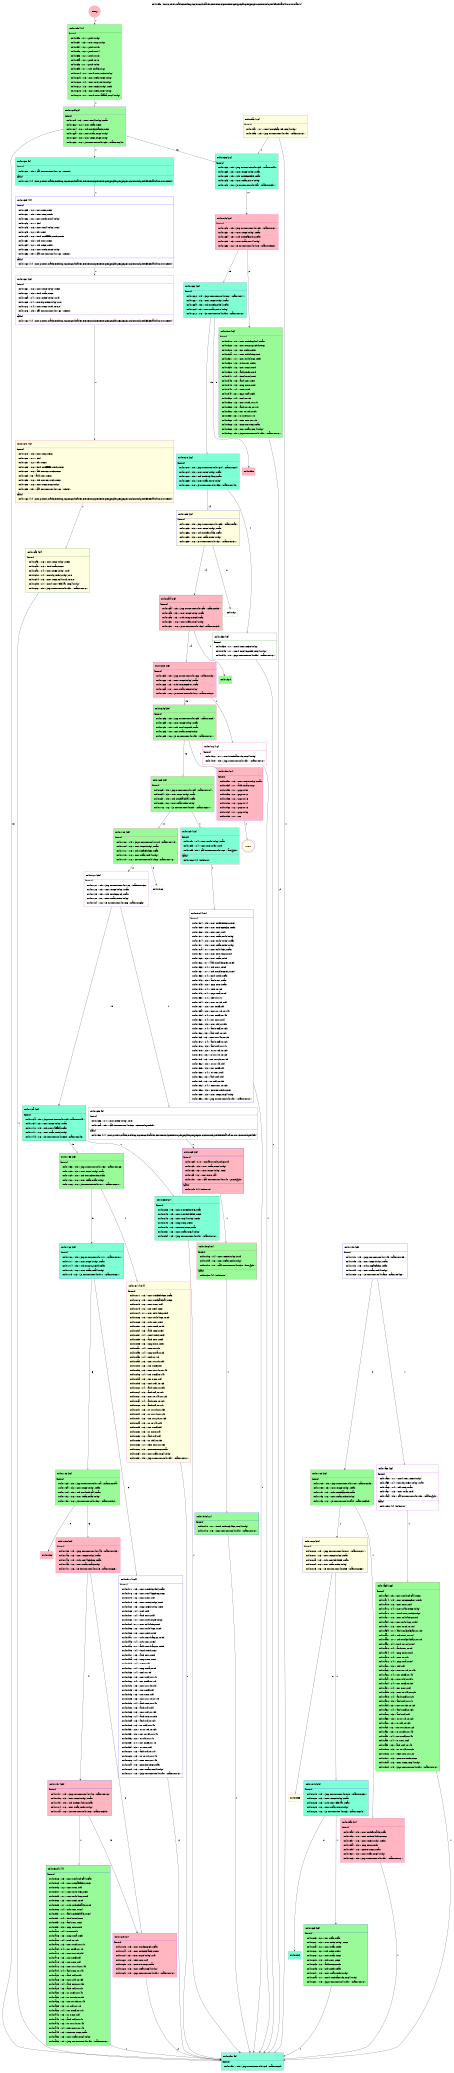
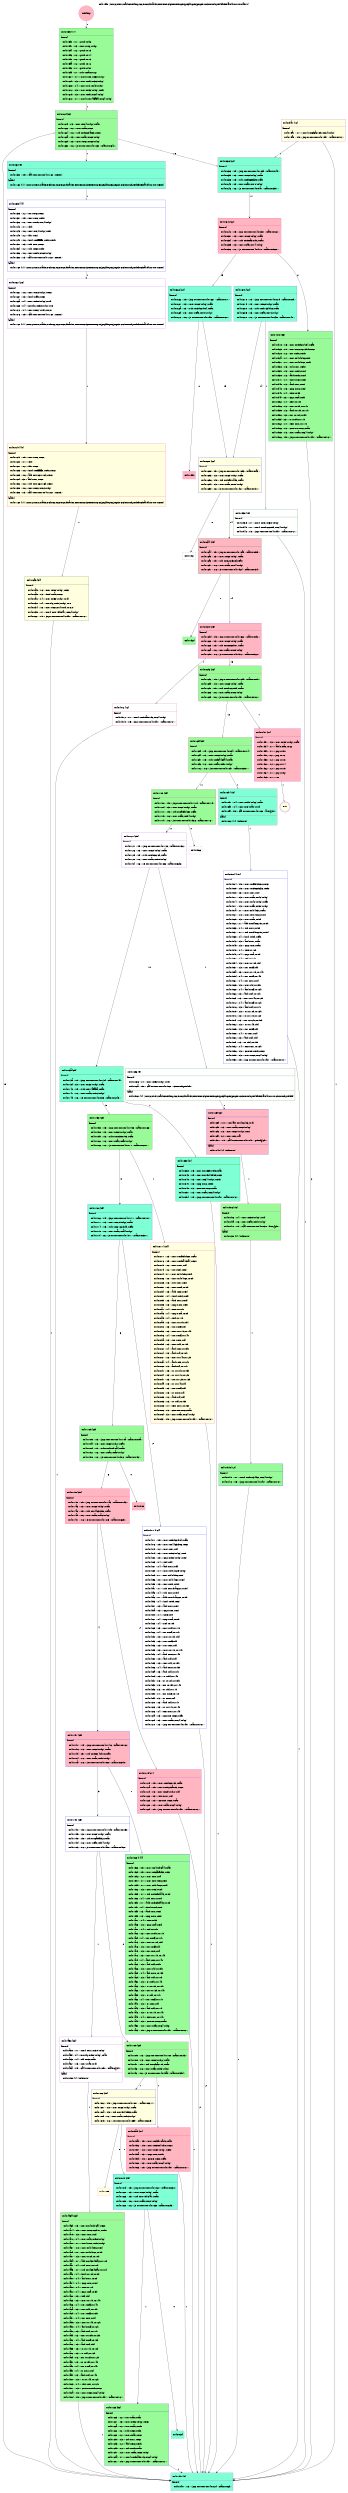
(95, 12) -> (86, 13)
(206, 385) -> (215, 389)
(248, 846) -> (285, 807)
(115, 1873) -> (98, 1791)
